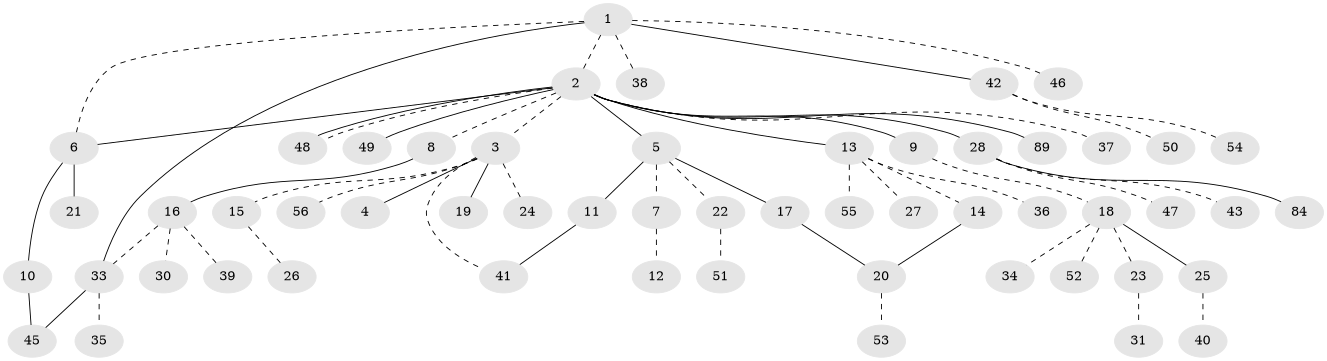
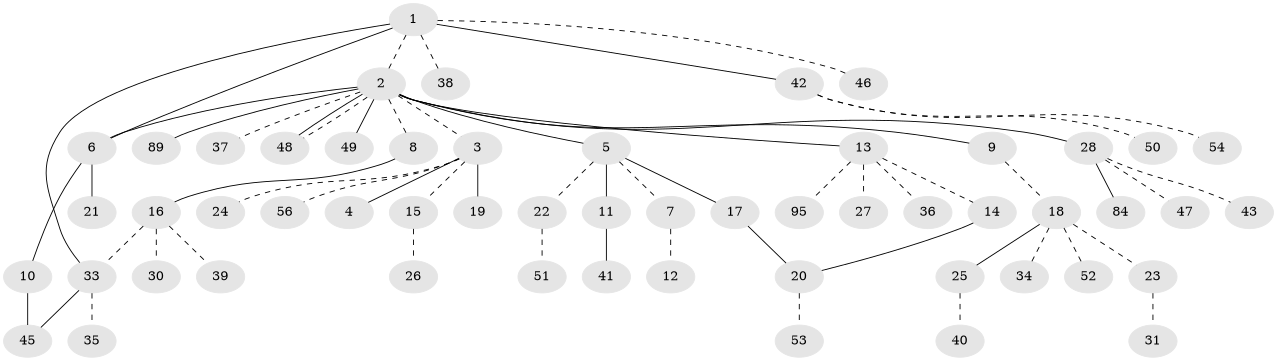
(309, 37) -> (251, 81)
(849, 213) -> (799, 213)
(427, 216) -> none
